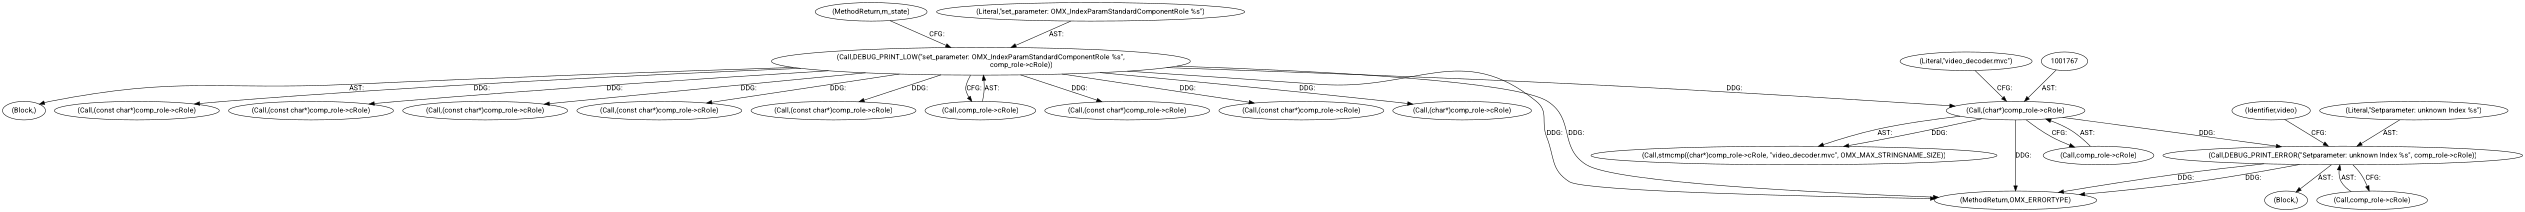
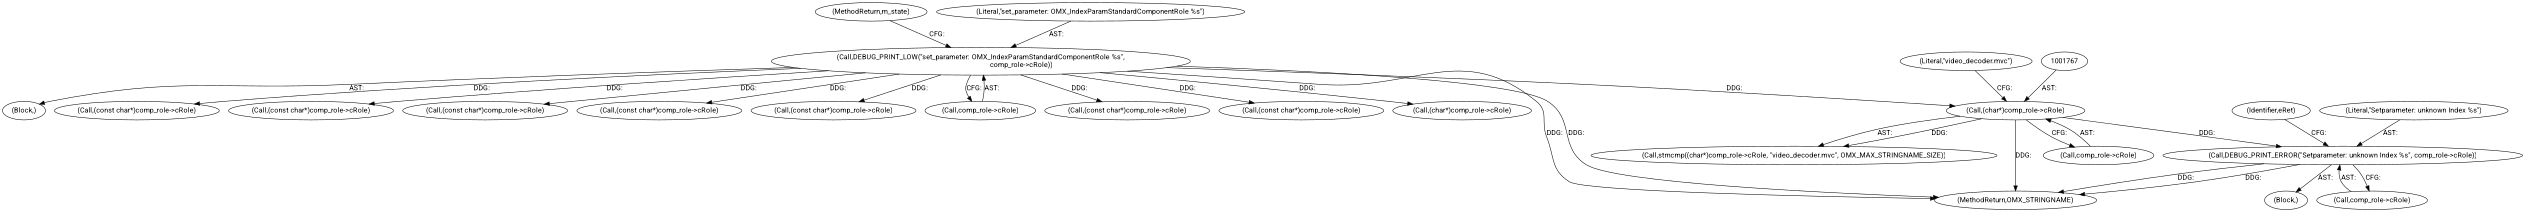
(2271, 111) -> (2271, 111)
(2016, 200) -> (2016, 200)
